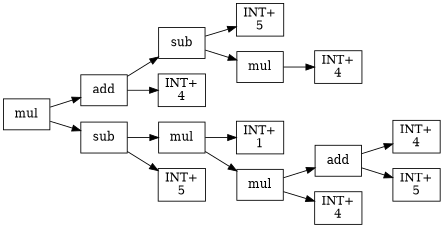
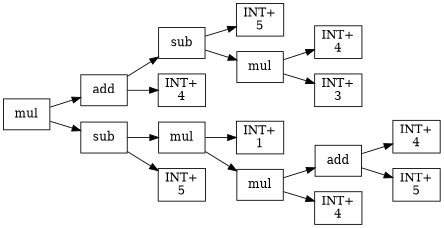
none -> (338, 90)
